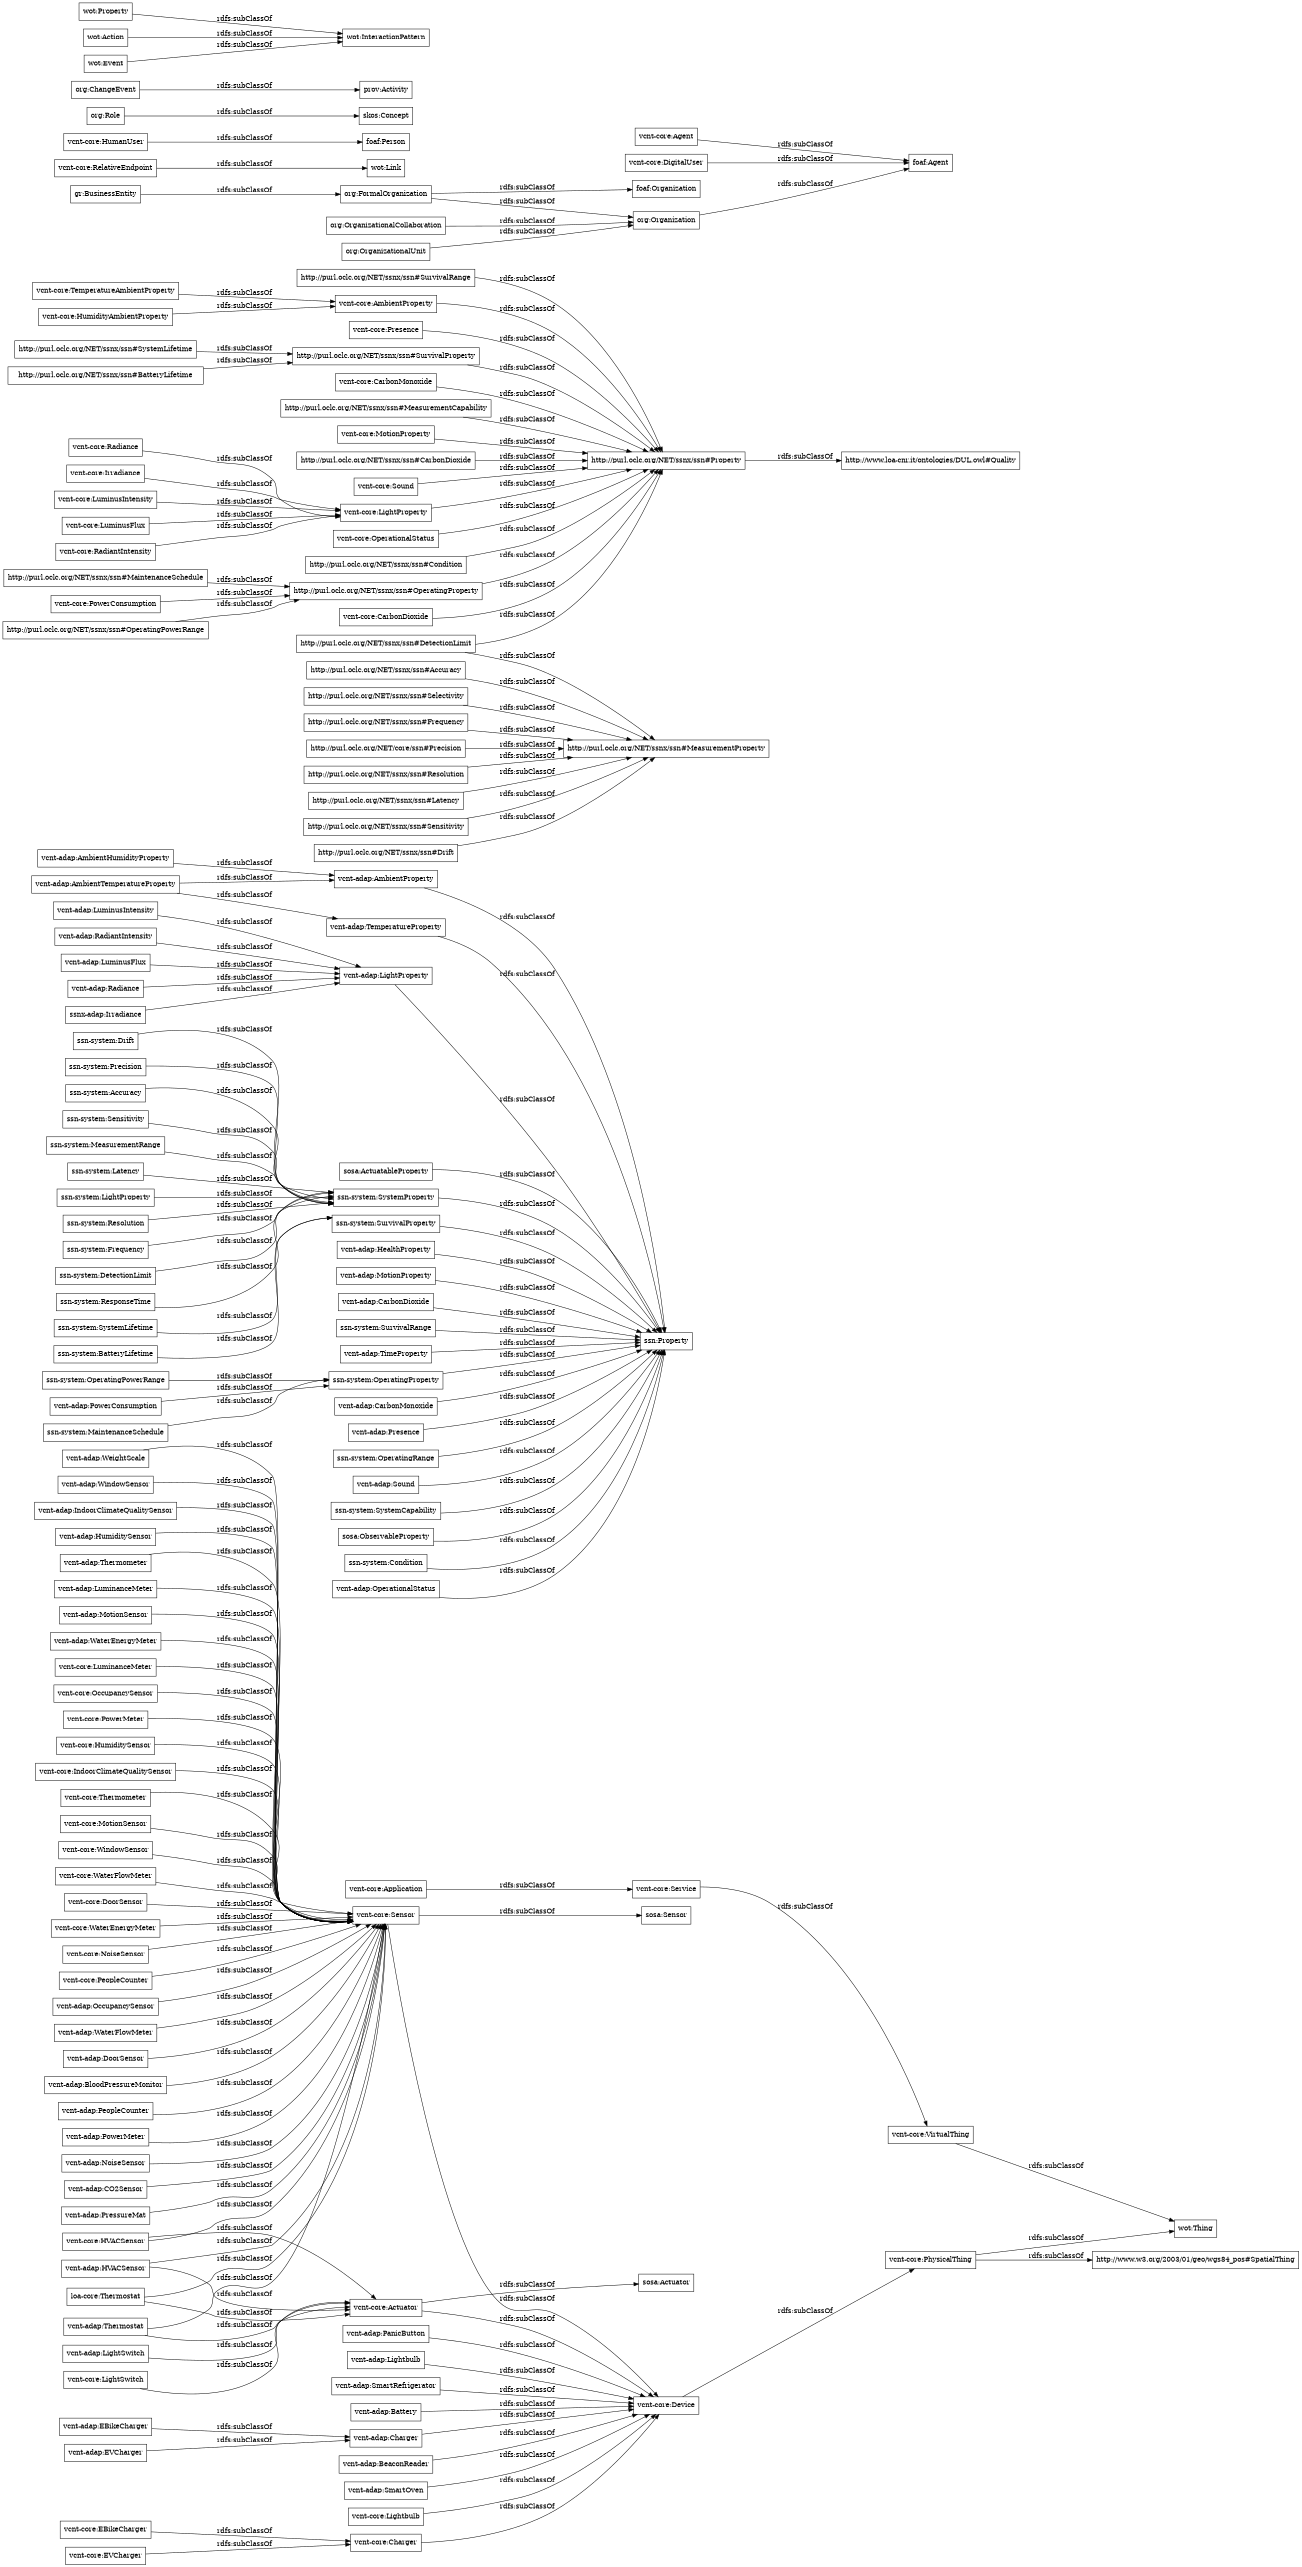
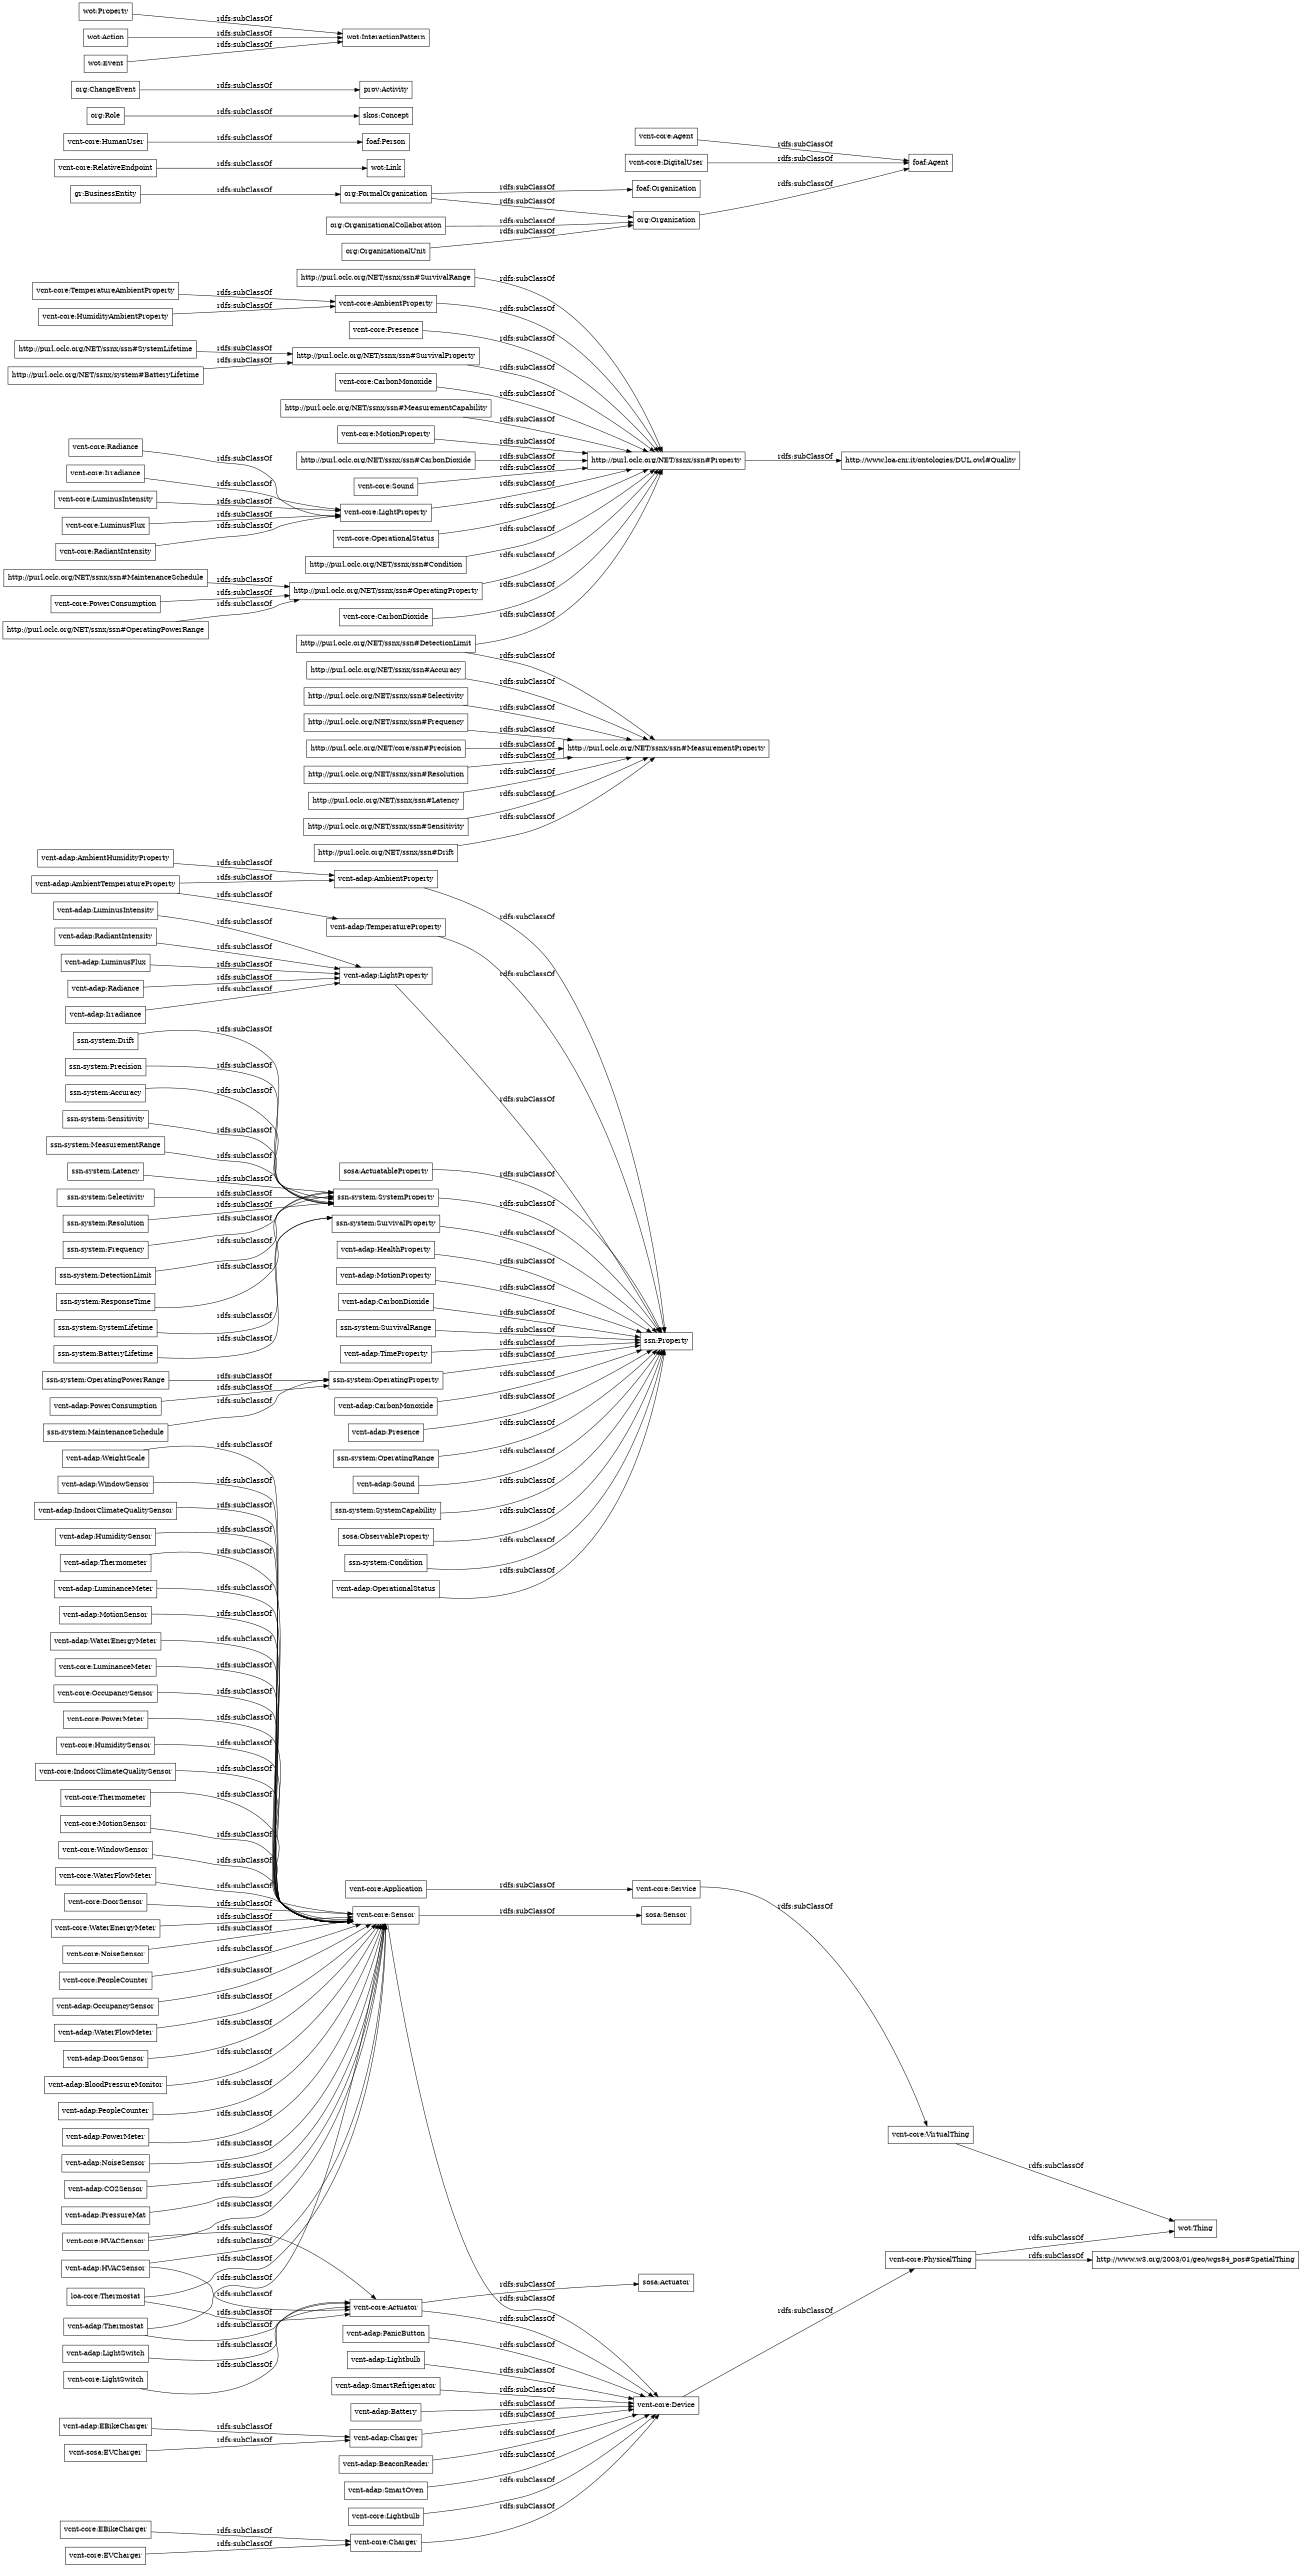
(106, 376) -> (106, 376)
(106, 1015) -> (106, 1015)
(106, 1198) -> (106, 1198)
(106, 2453) -> (106, 2453)
